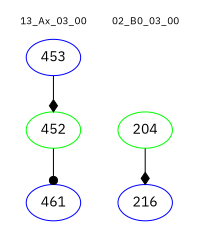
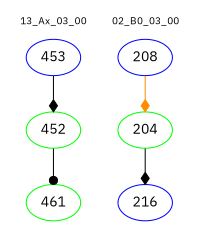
none -> (145, 57)
(53, 203) -> (53, 203)
